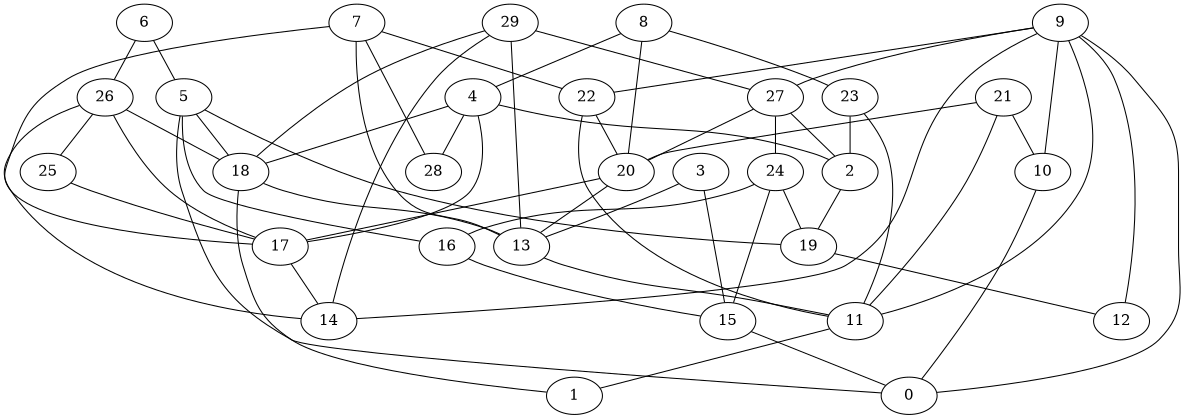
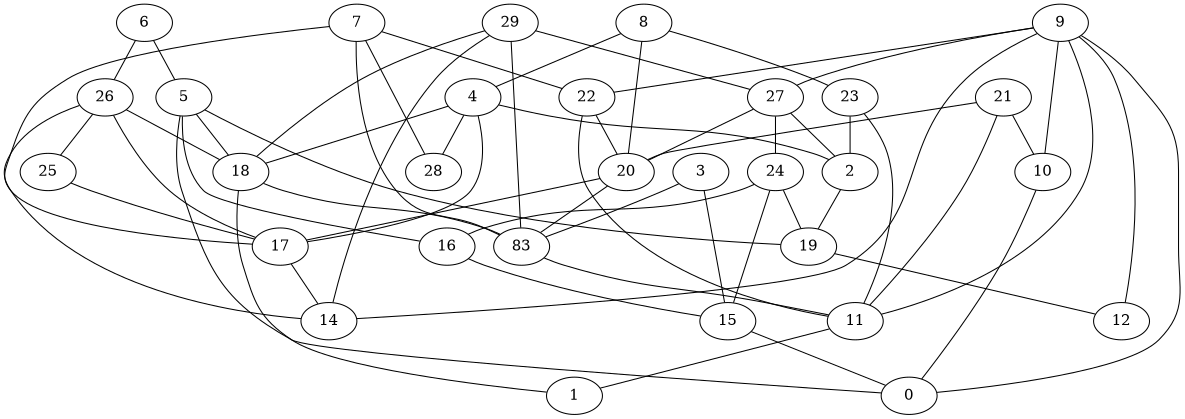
(522, 247) -> (522, 247)
